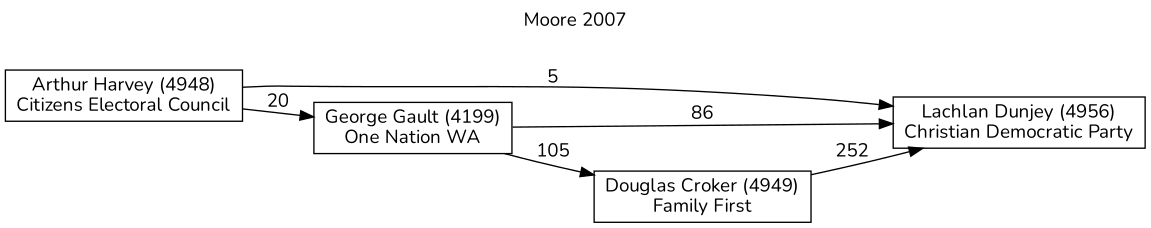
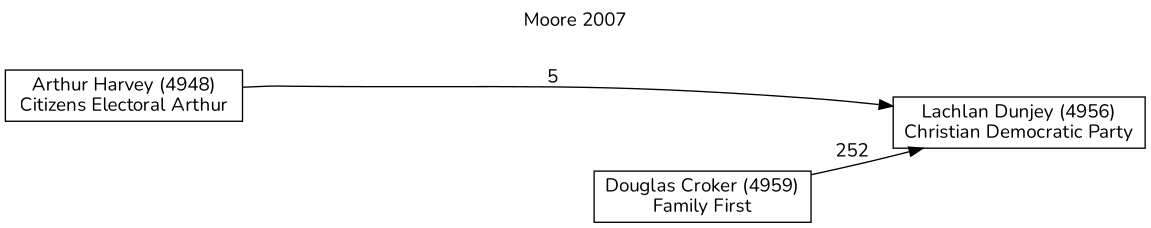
(124, 96) -> (124, 96)
(413, 128) -> none
(703, 197) -> (703, 197)
